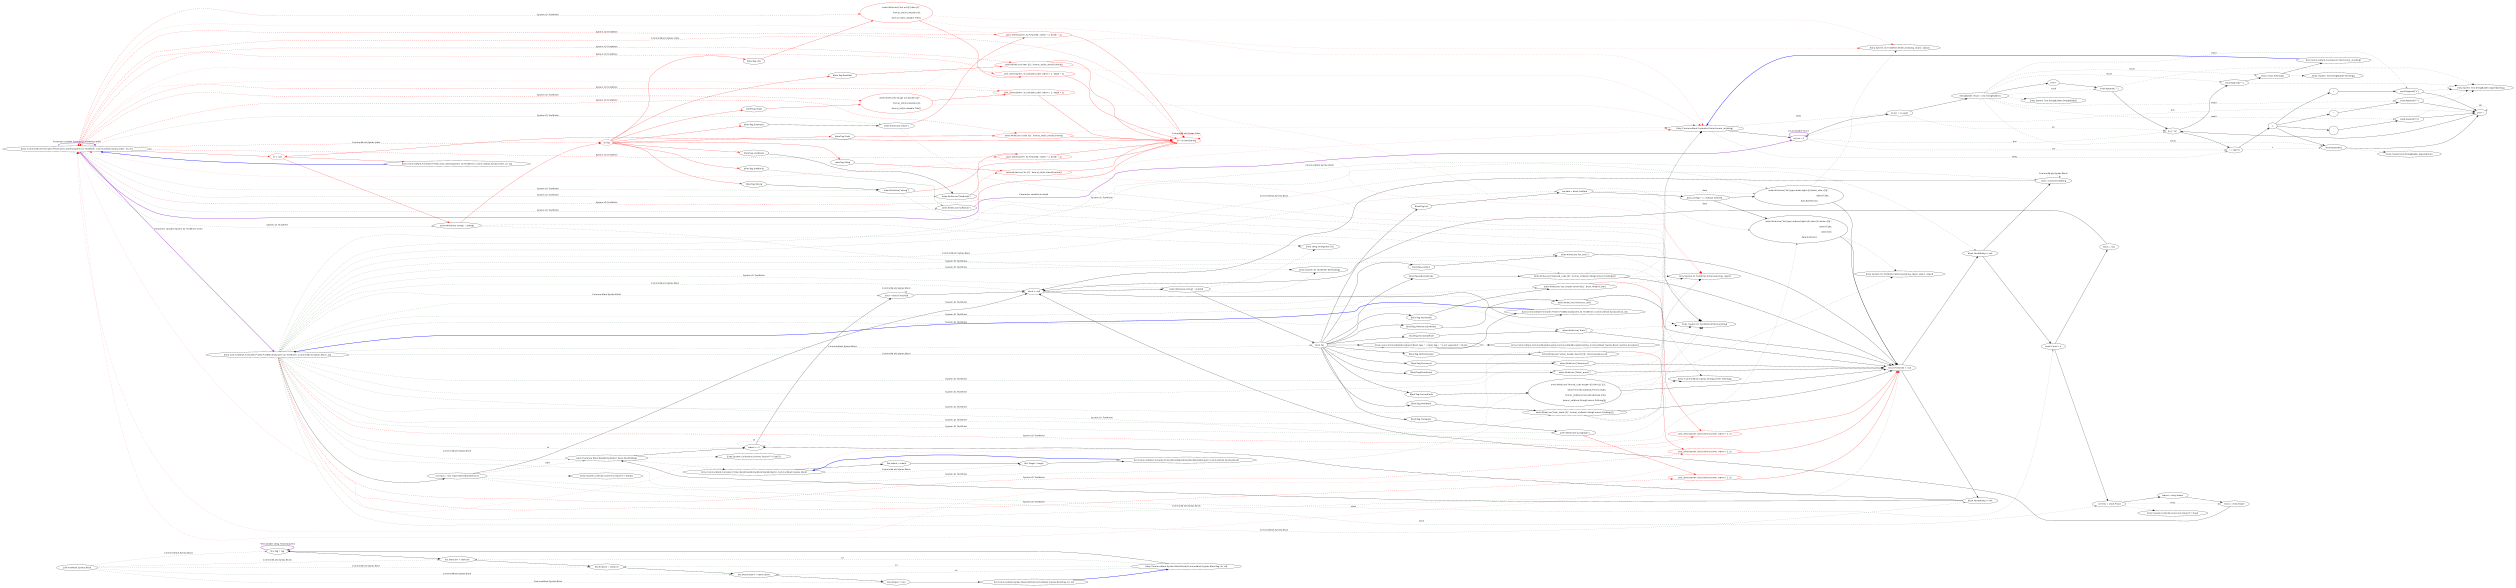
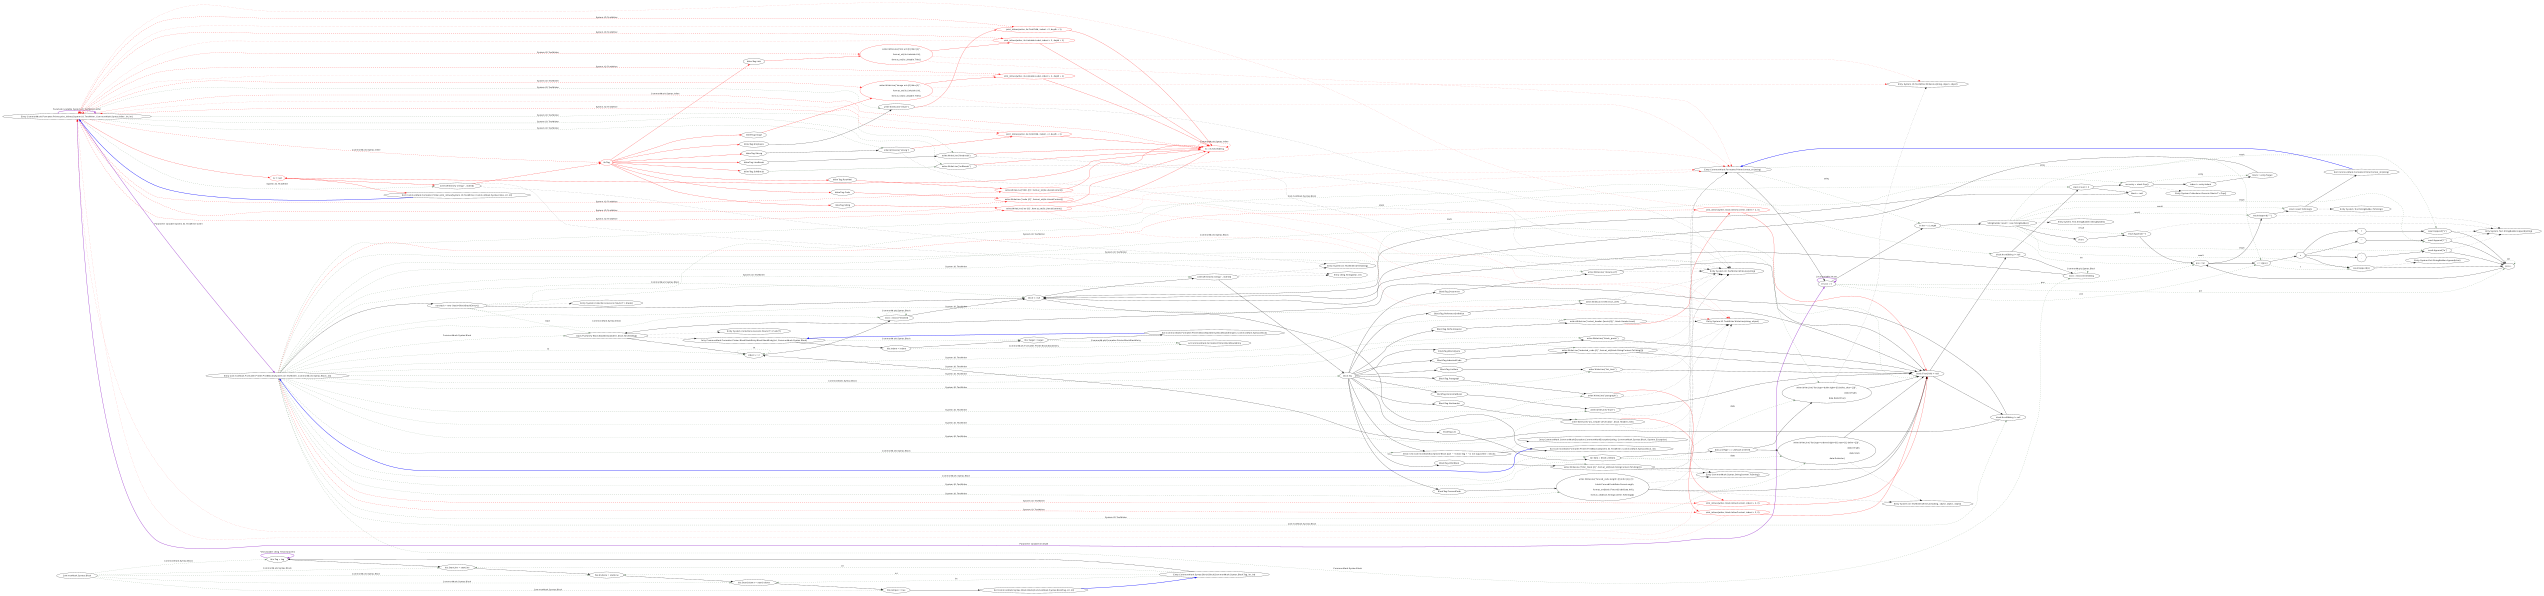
none -> (1214, 343)
